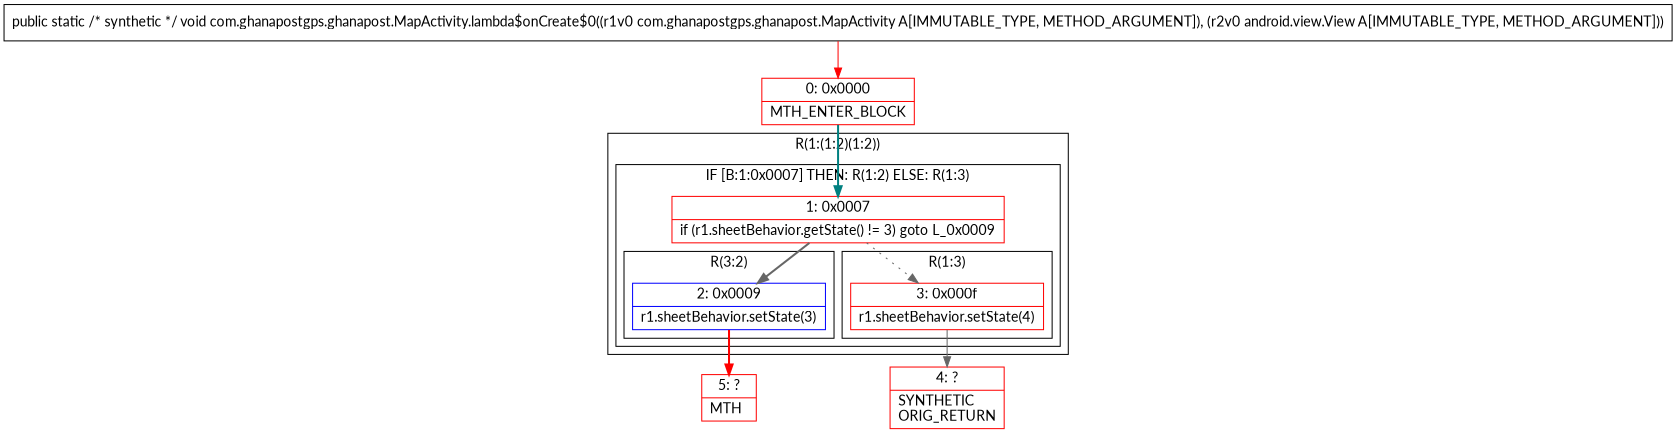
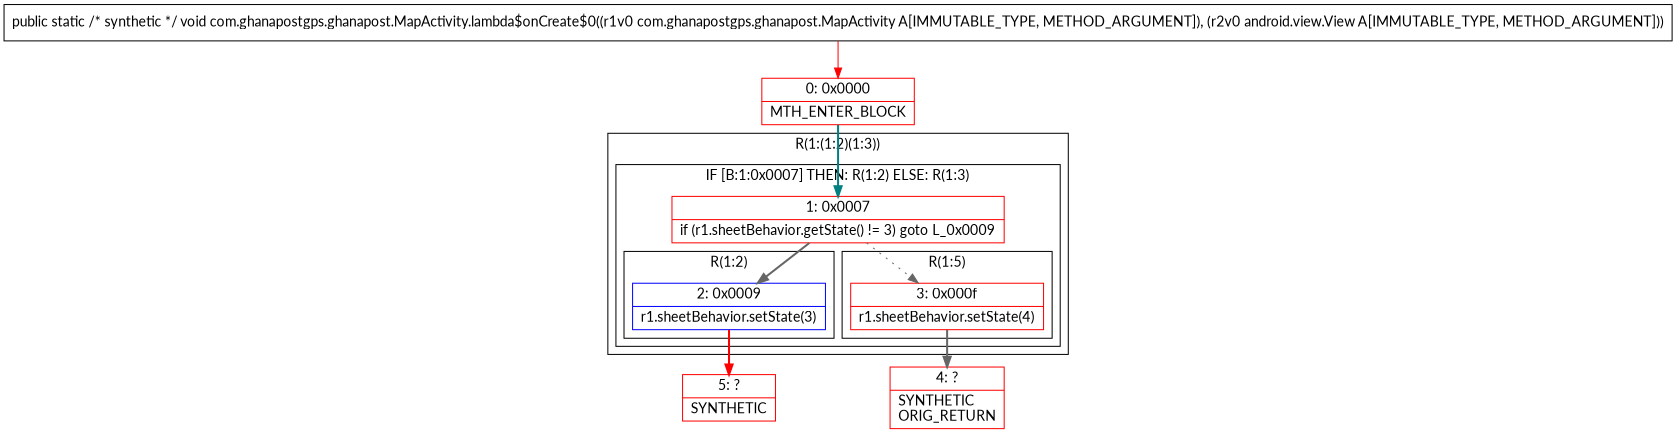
(838, 145) -> (838, 145)
(729, 263) -> (729, 263)
(947, 263) -> (947, 263)
(947, 343) -> (947, 343)
(726, 409) -> (729, 409)
